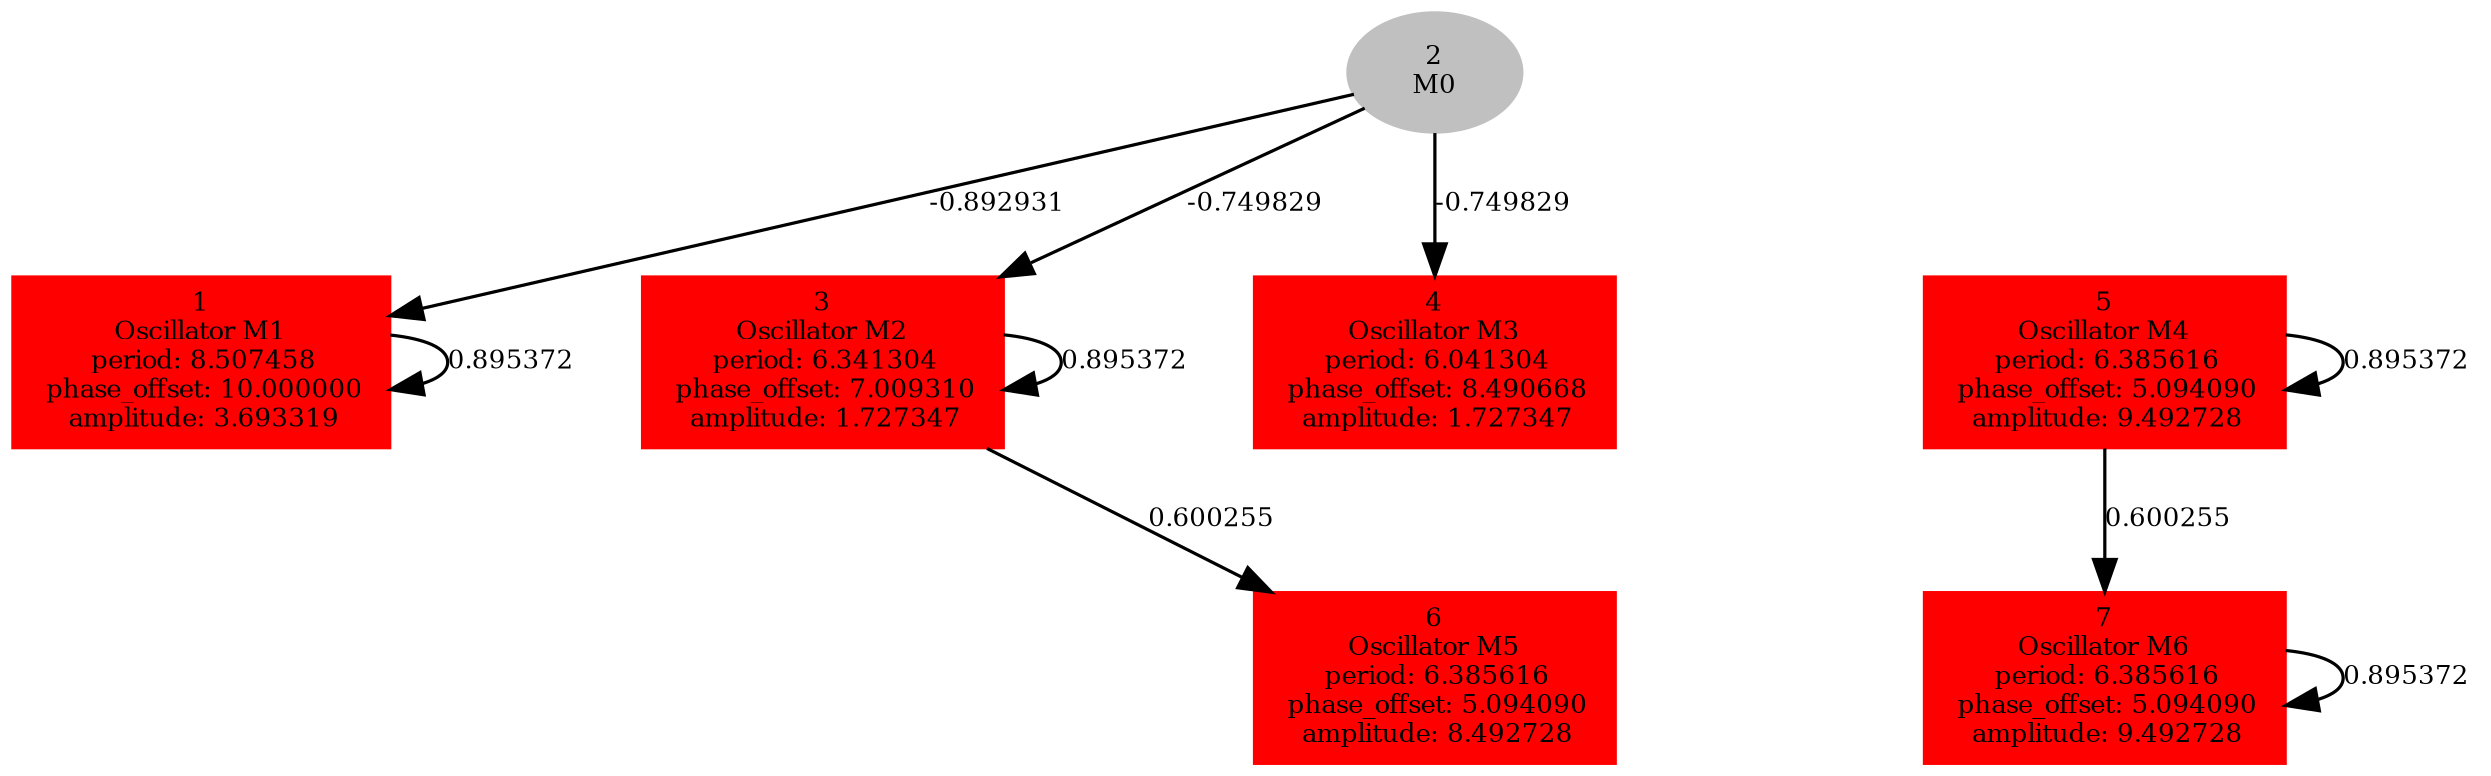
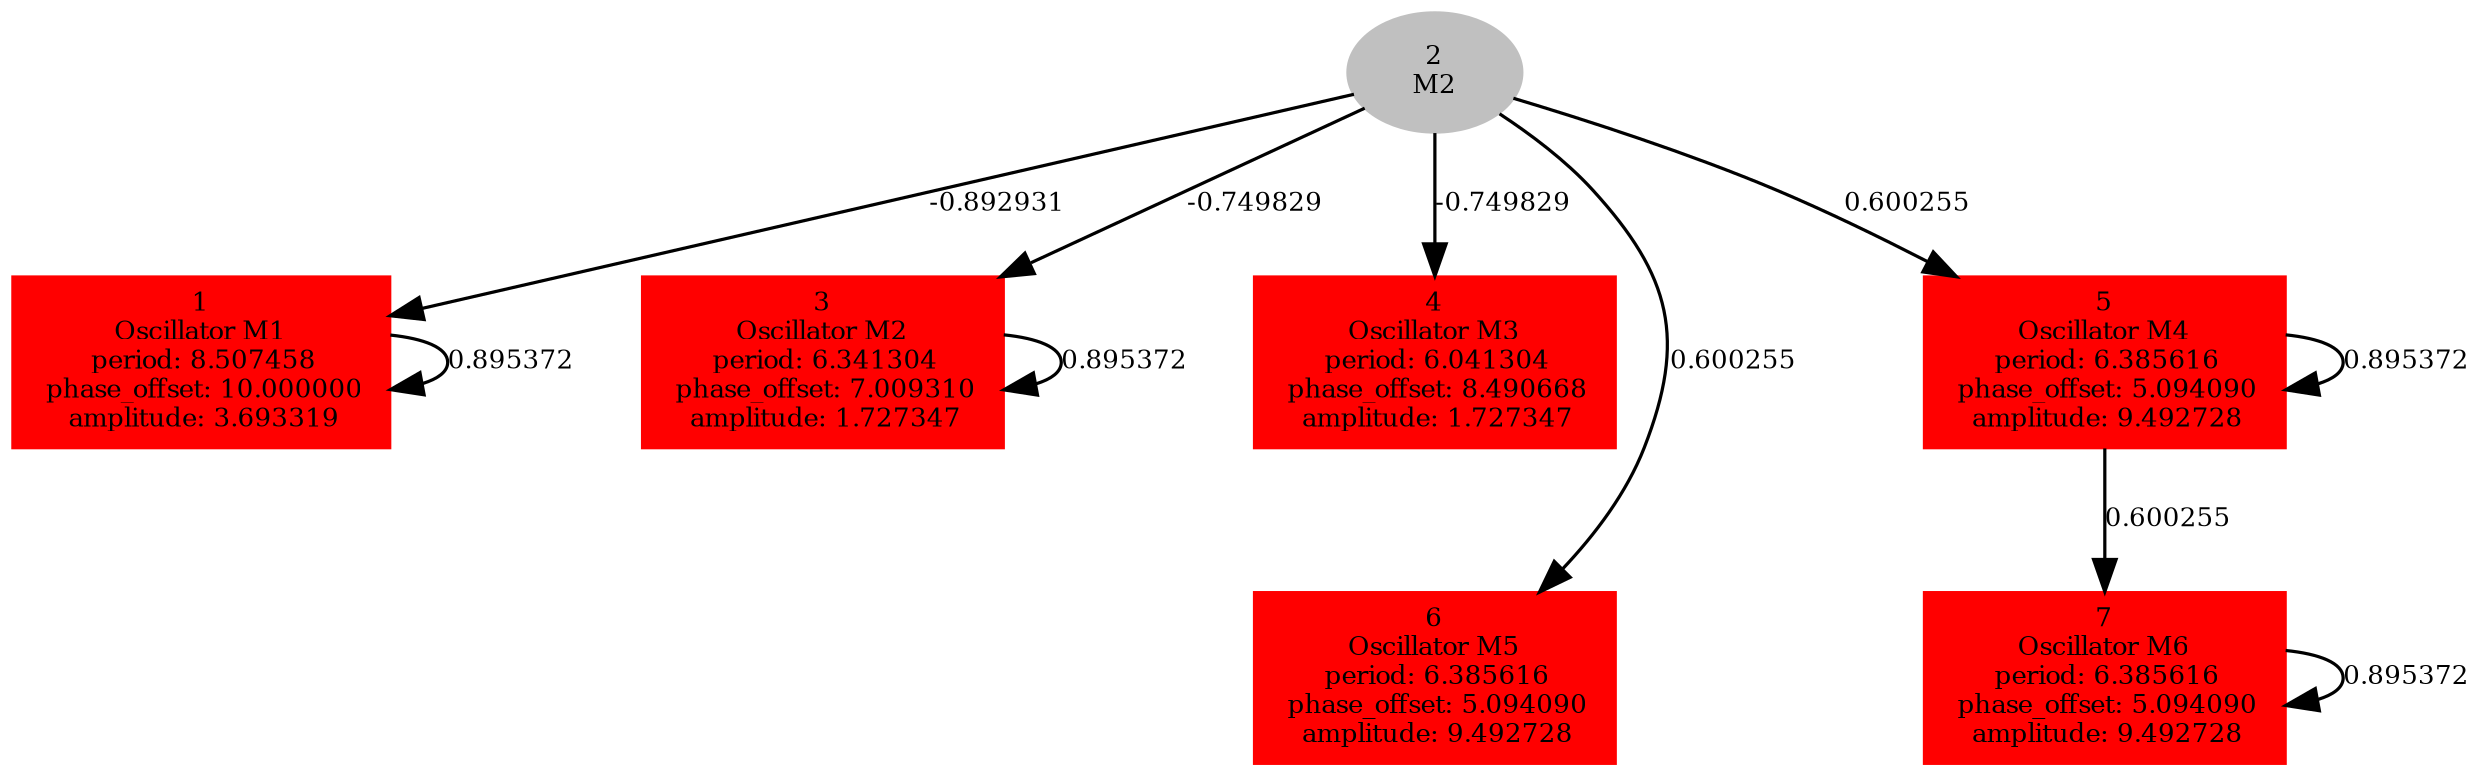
(1435, 85) -> (1435, 85)
none -> (1724, 169)
(1114, 513) -> (1665, 323)
(1435, 734) -> (1435, 734)
